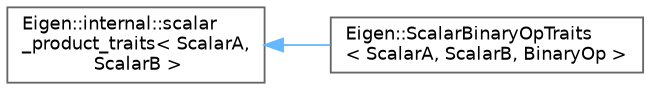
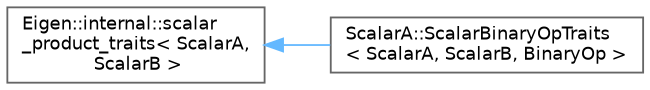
(487, 45) -> (487, 45)
